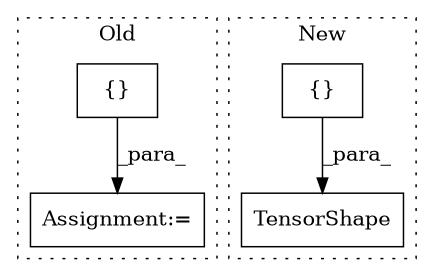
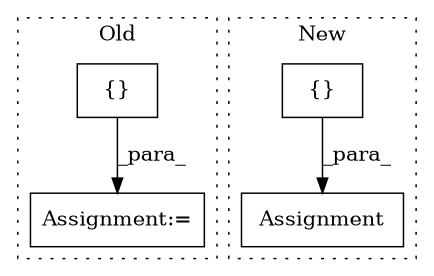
(322, 220) -> (322, 220)
